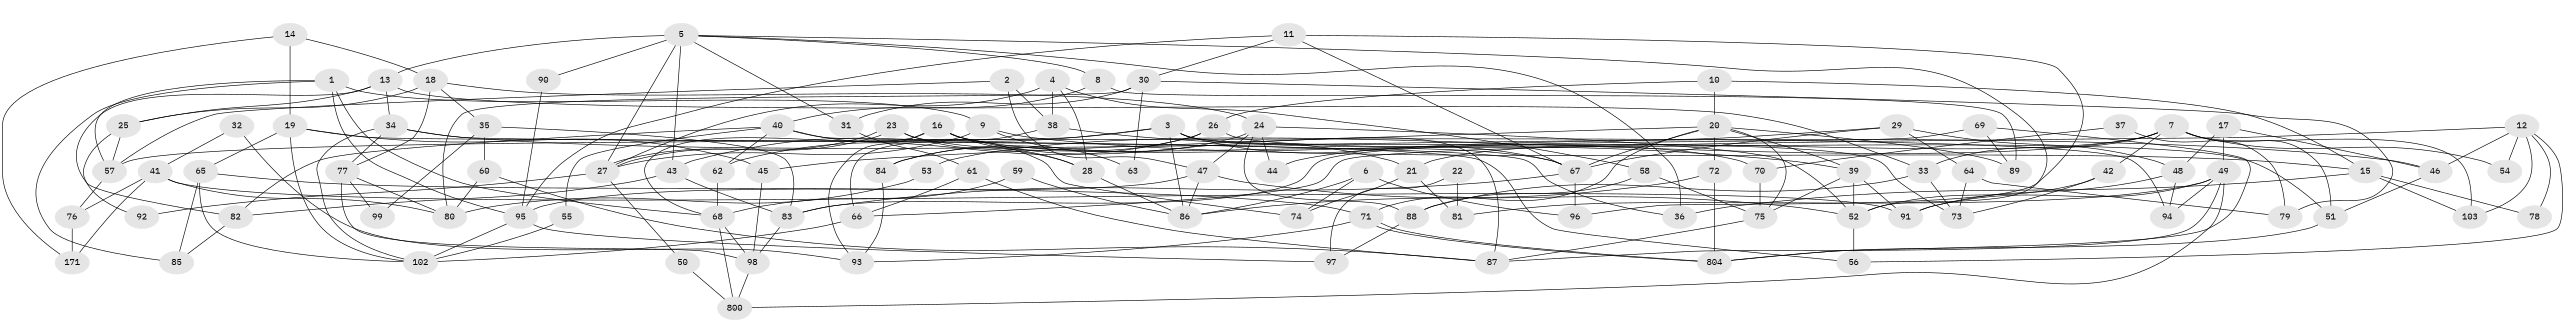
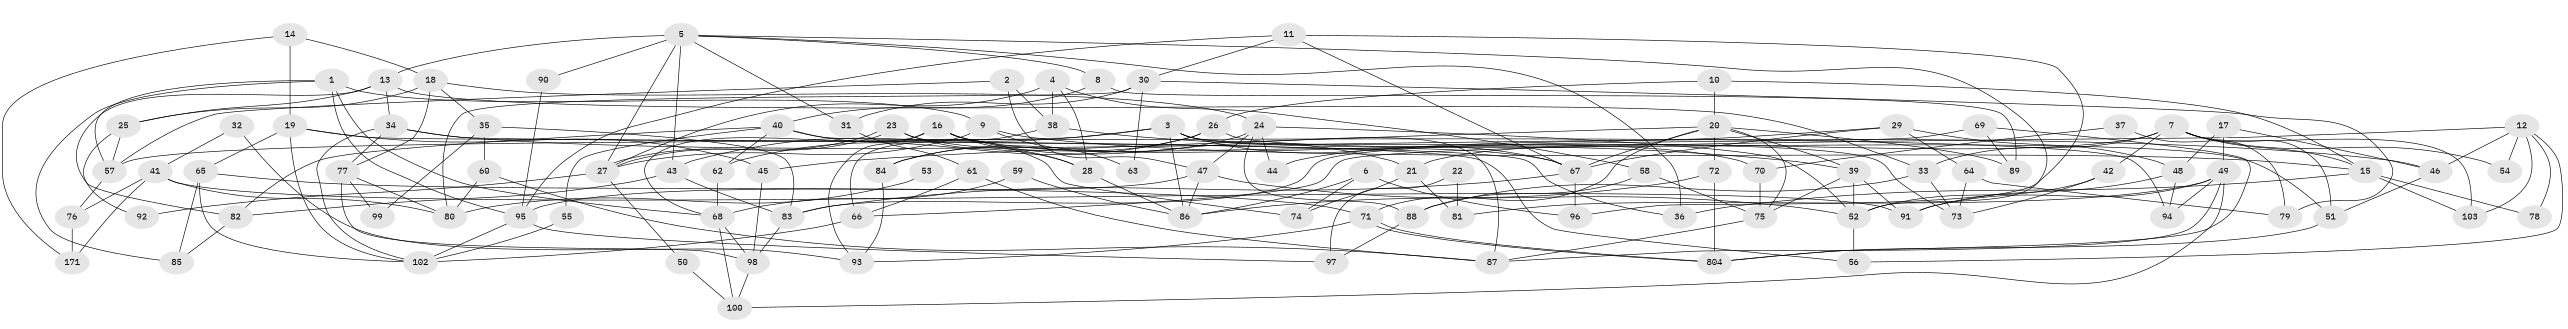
(1762, 151) -> (2269, 148)
(735, 308) -> (735, 308)
